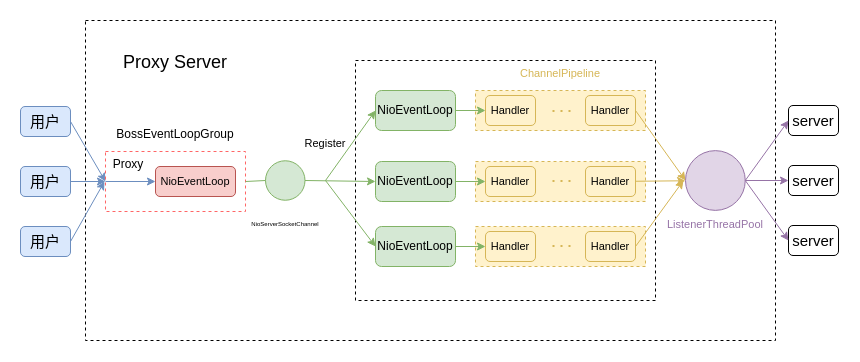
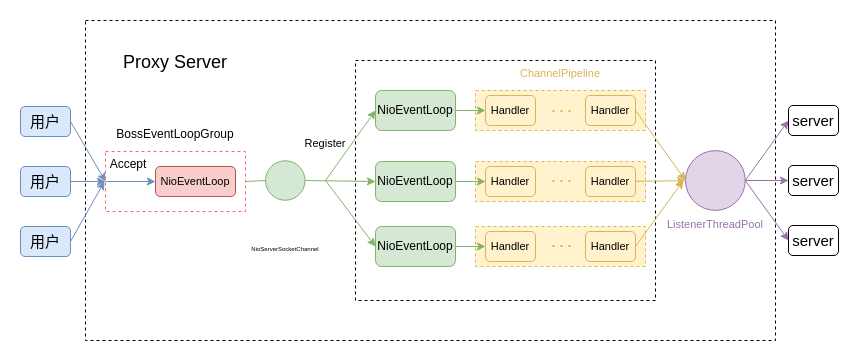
(129, 165) -> (129, 165)
(285, 225) -> (285, 250)
